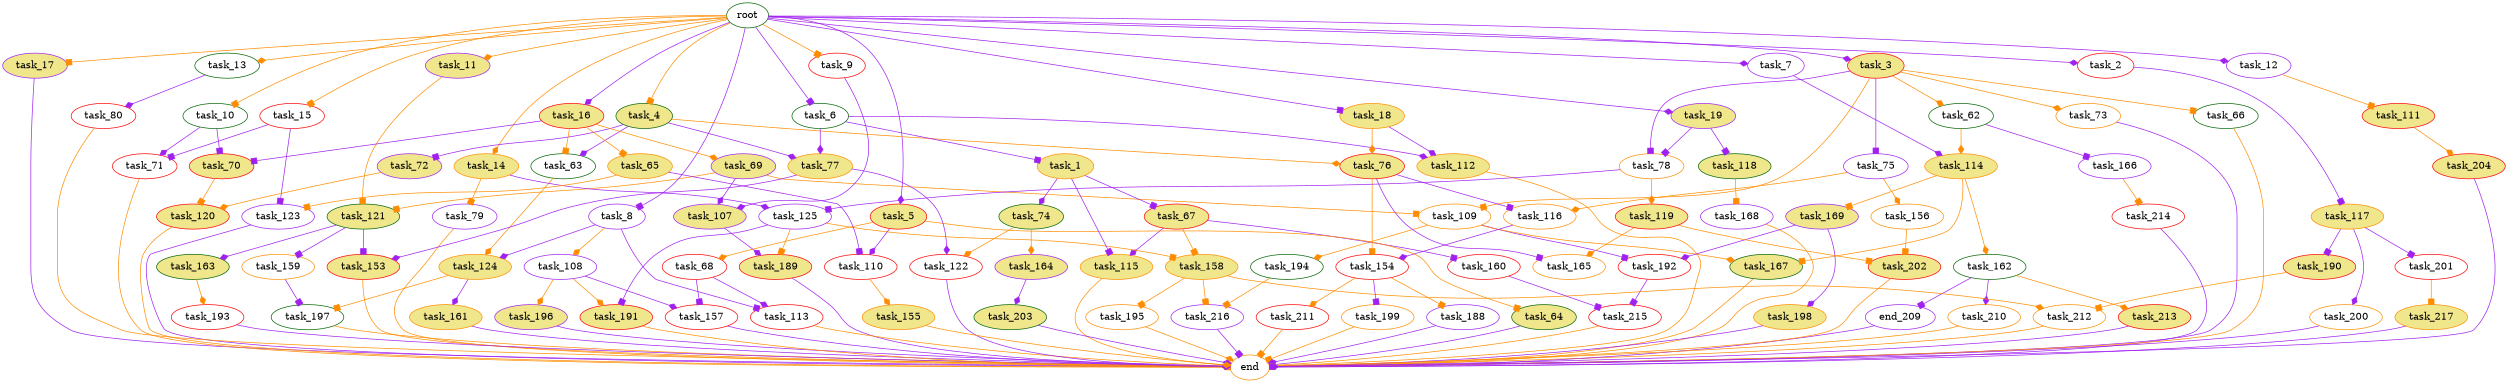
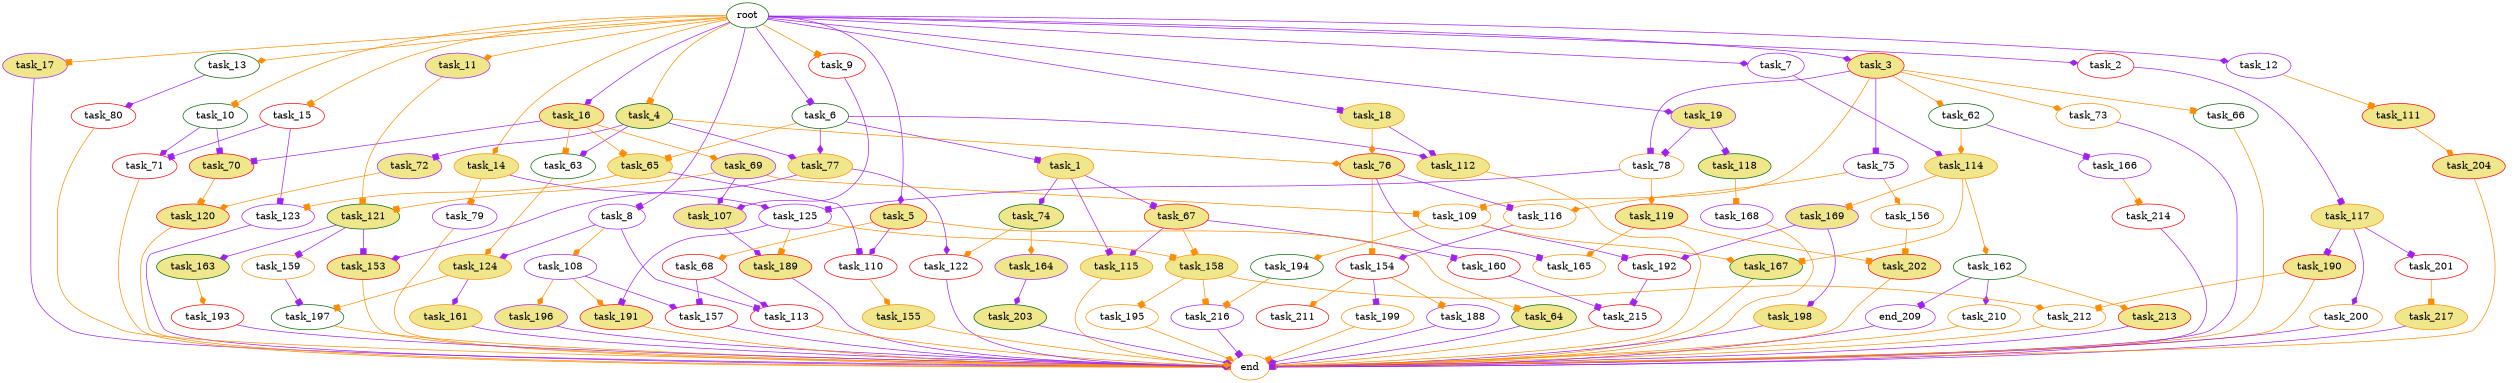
none -> (744, 137)
(1273, 340) -> (1809, 357)
(2295, 345) -> (2295, 345)
